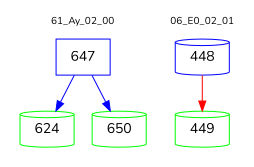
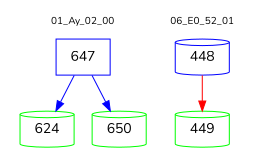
(83, 22) -> (83, 22)
(202, 22) -> (202, 22)
